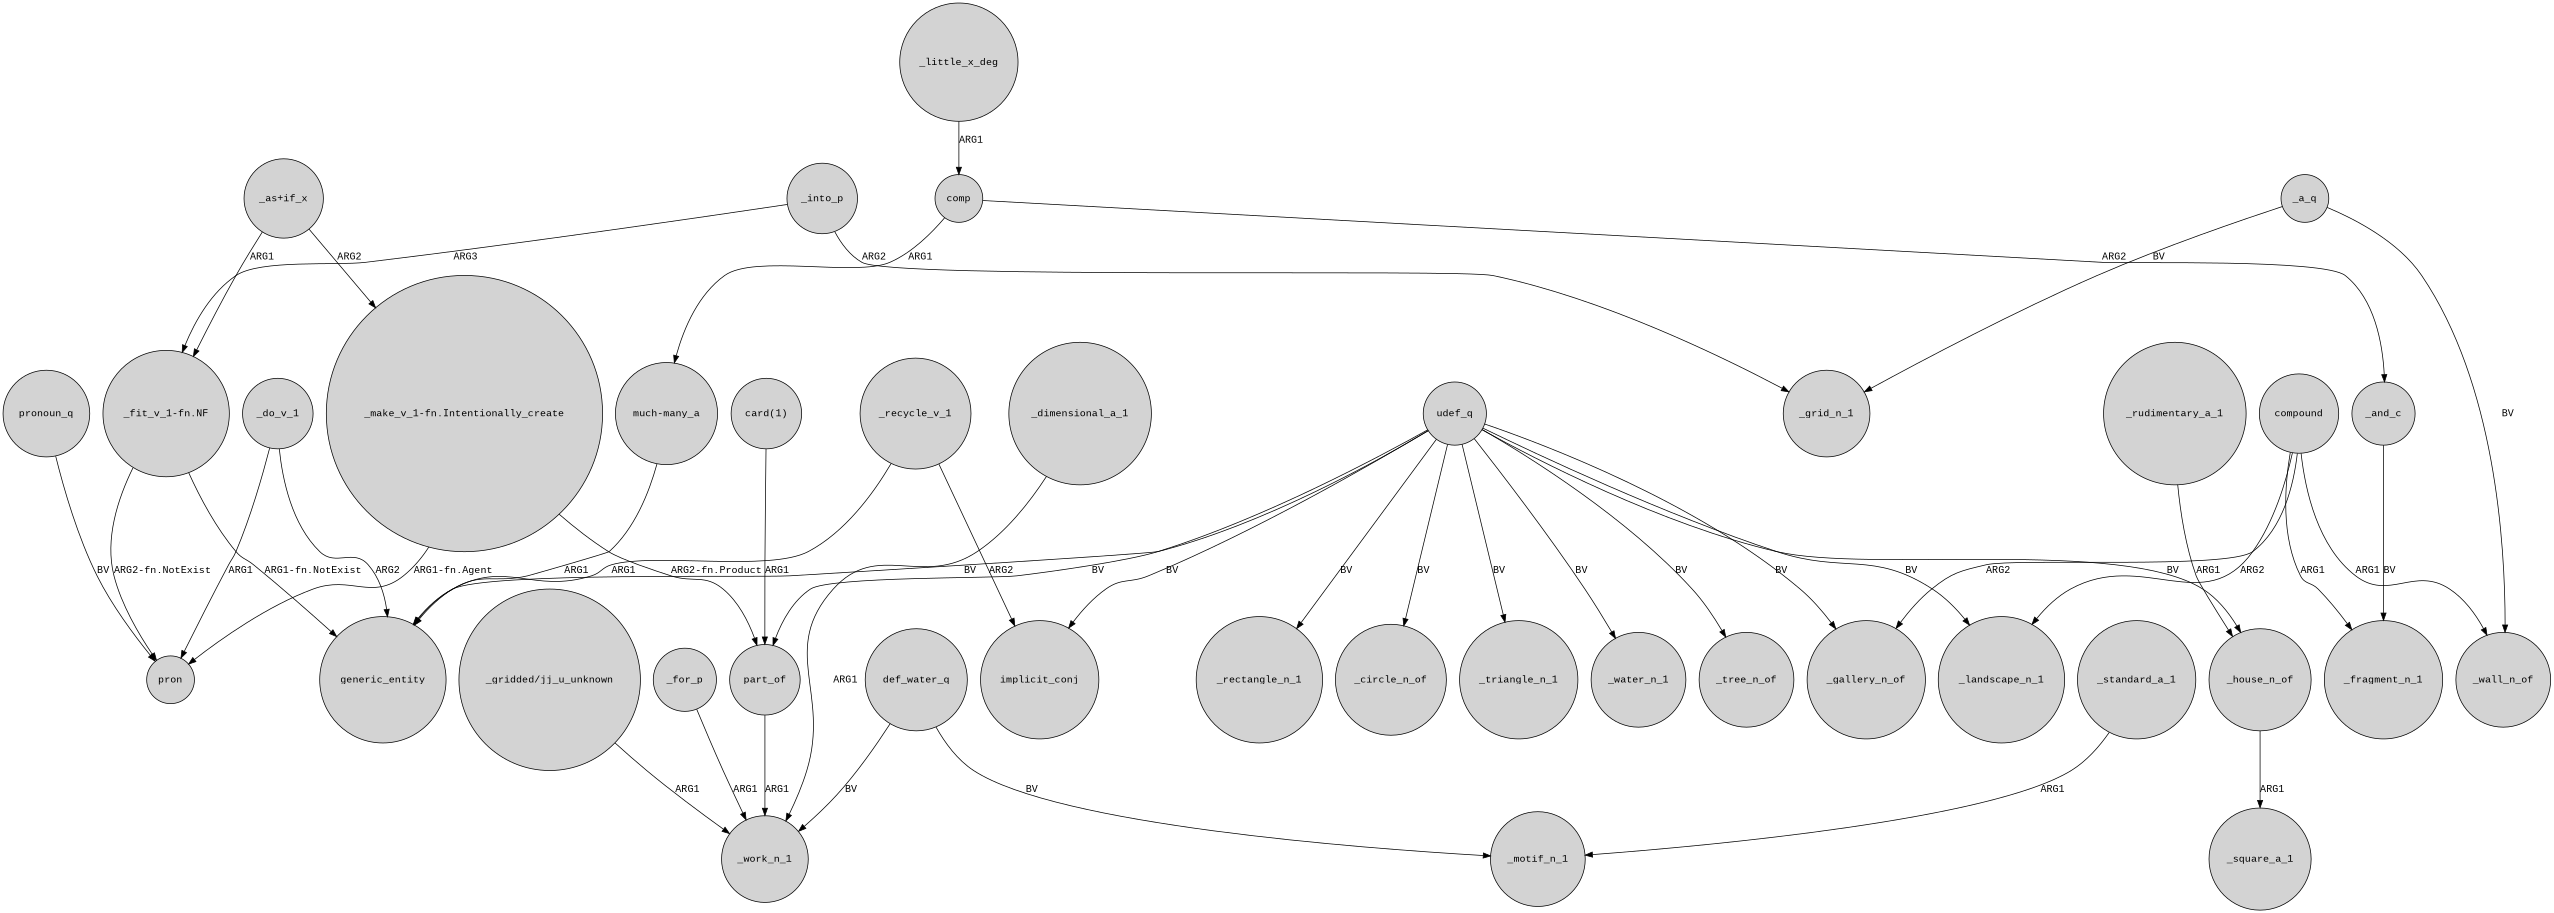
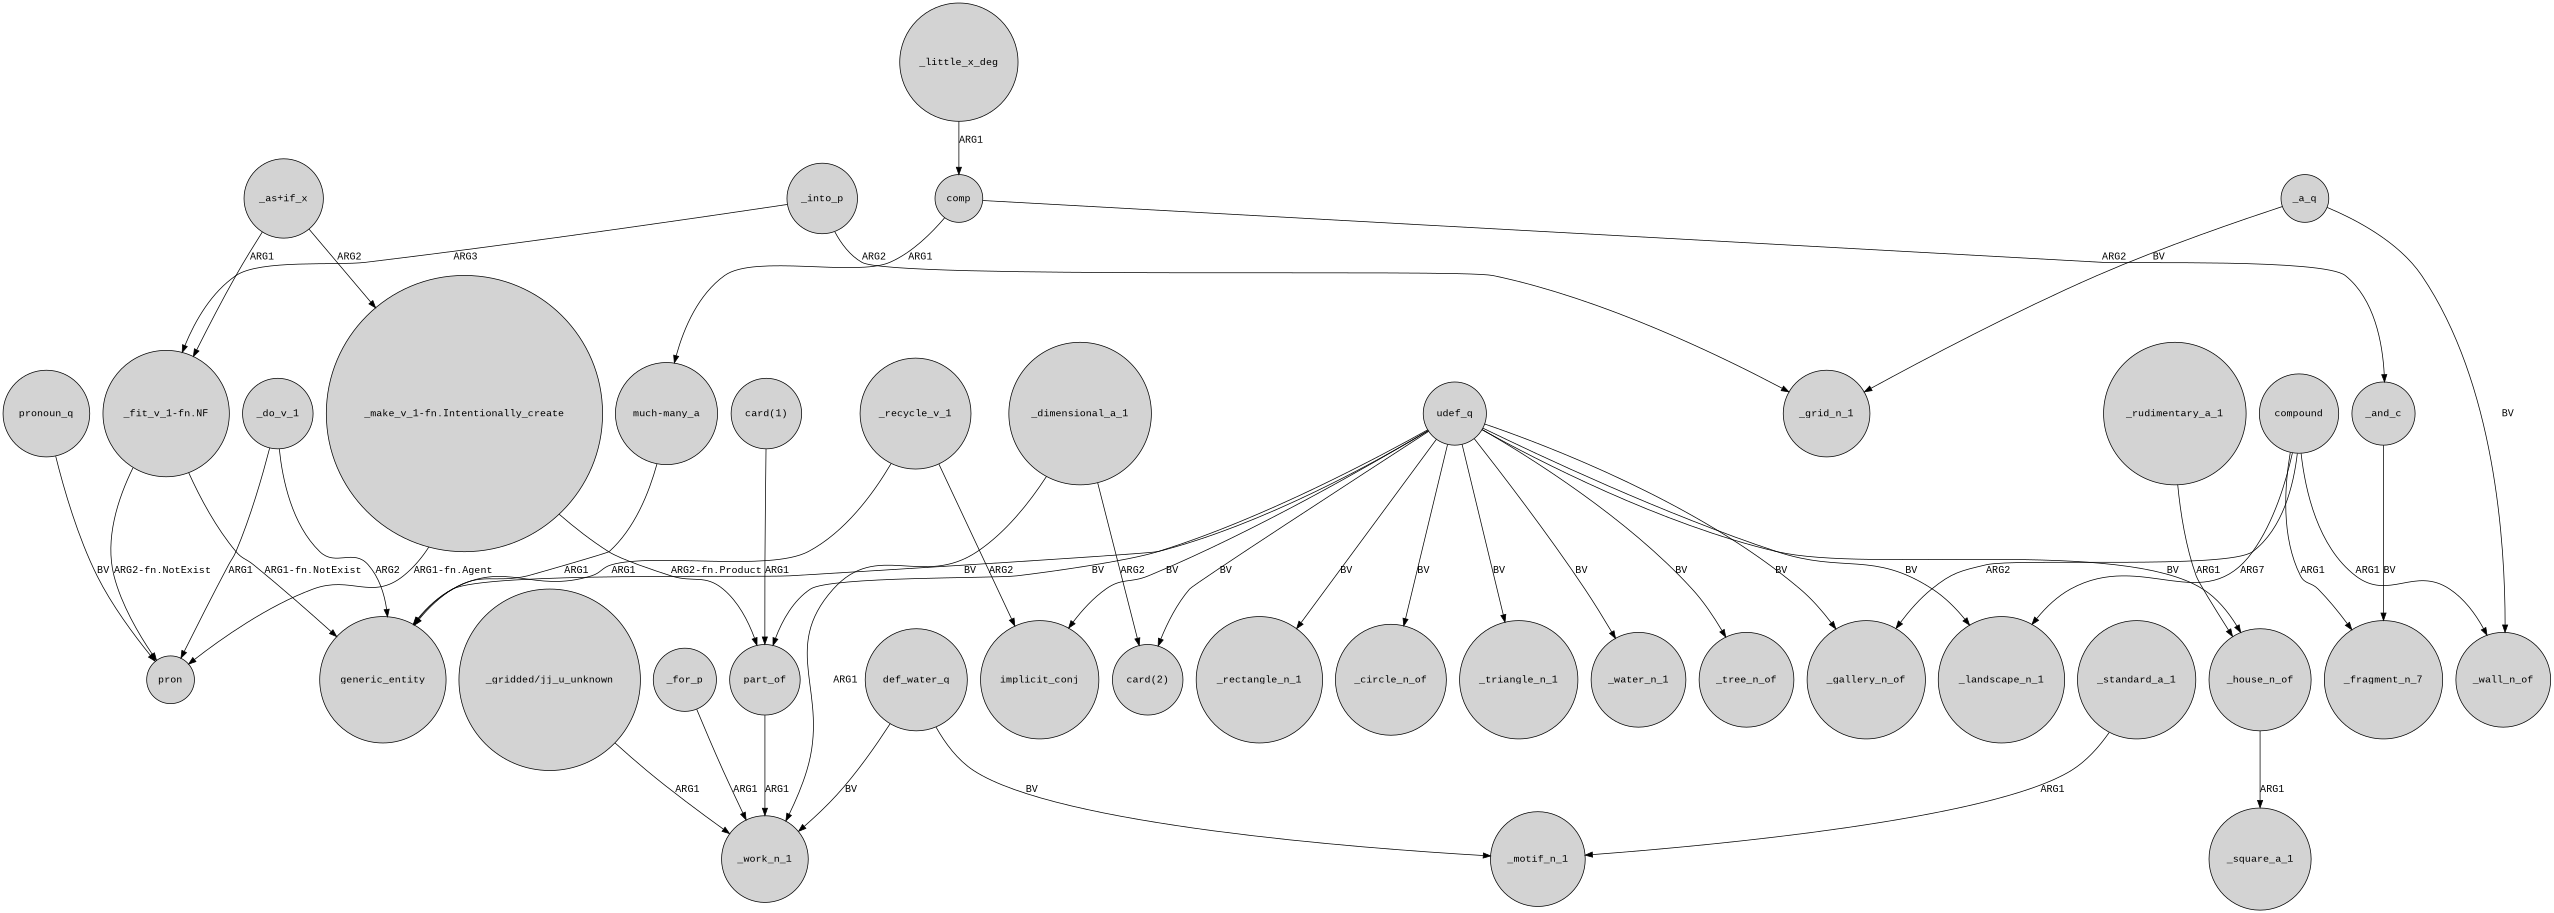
(2253, 570) -> (2253, 570)
none -> (1148, 680)
(2384, 680) -> (2384, 680)
